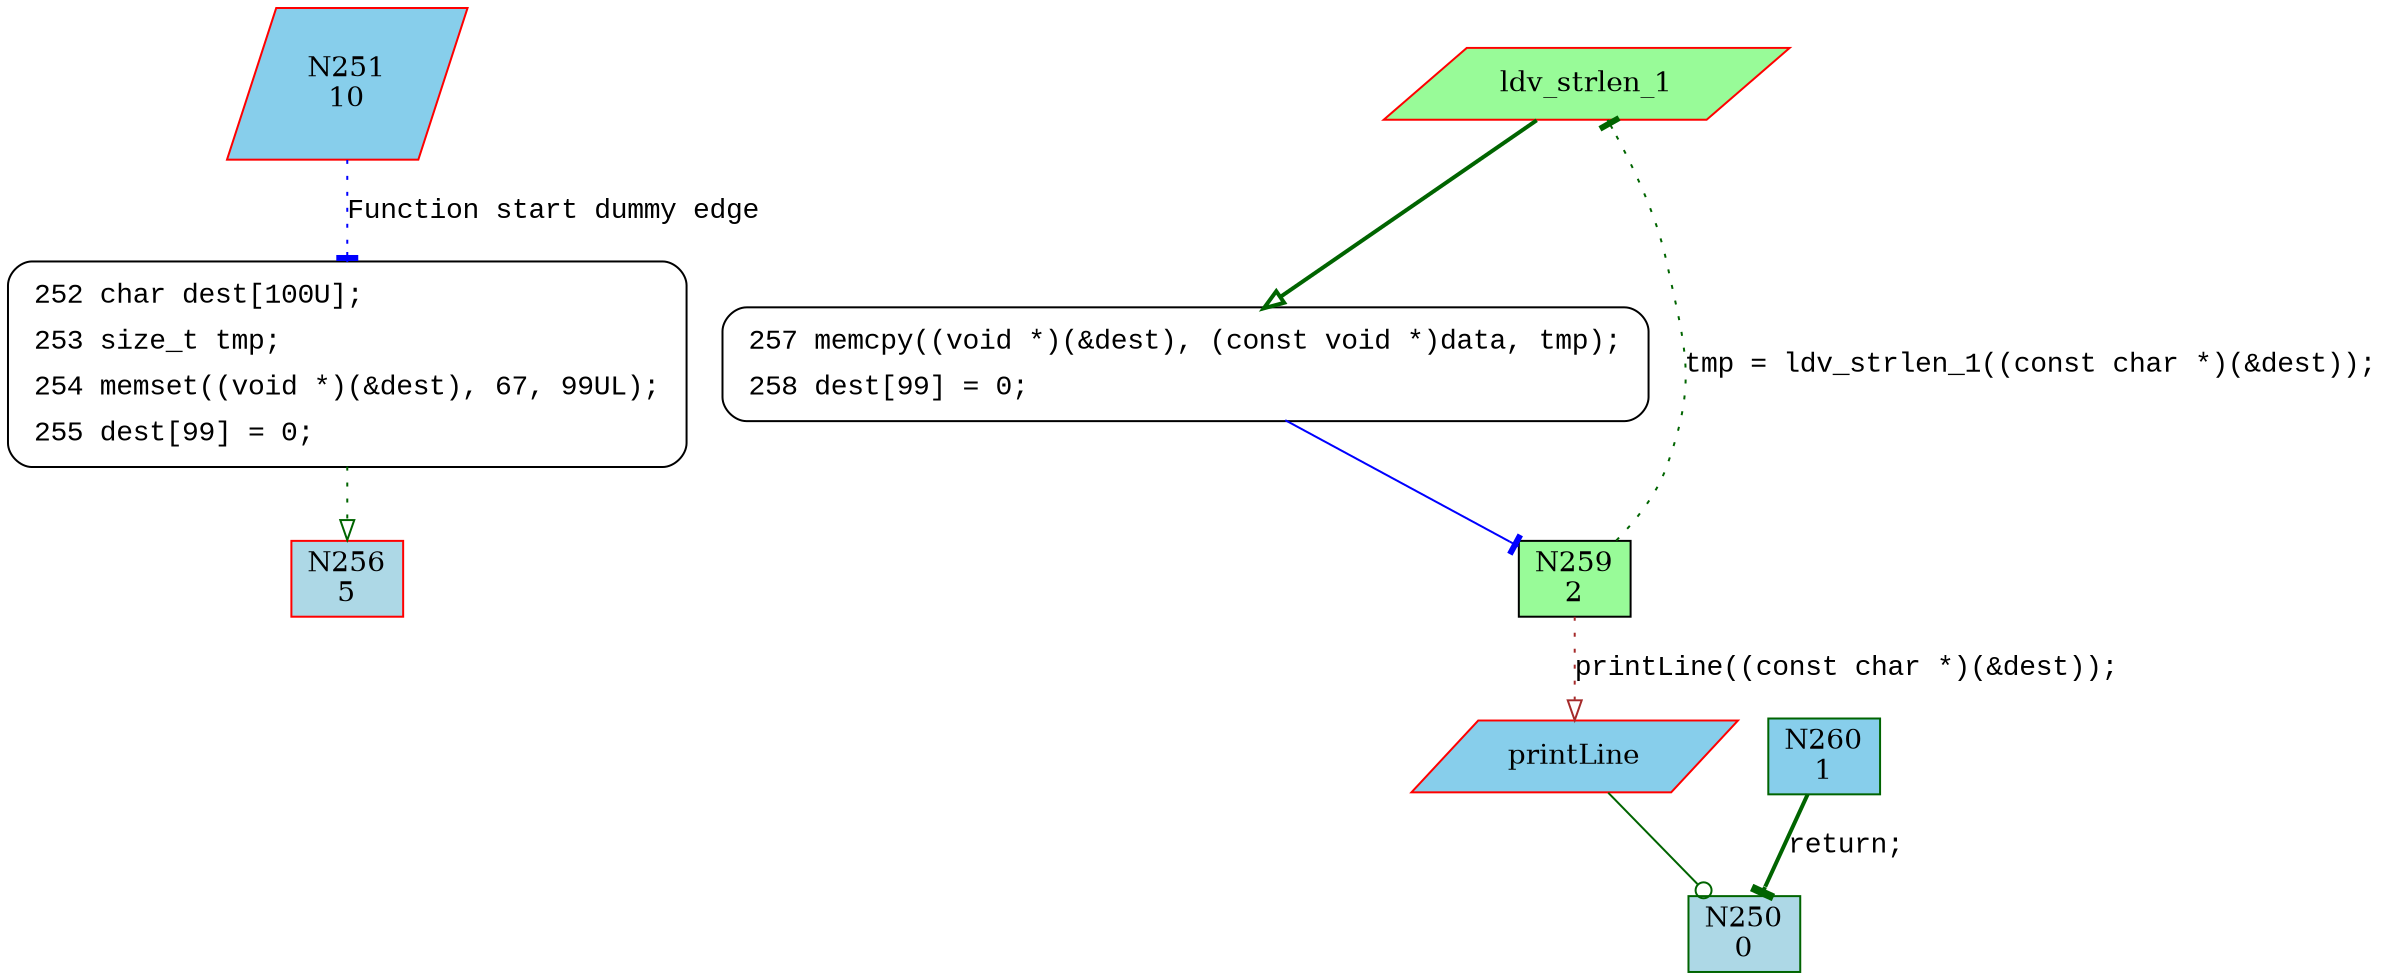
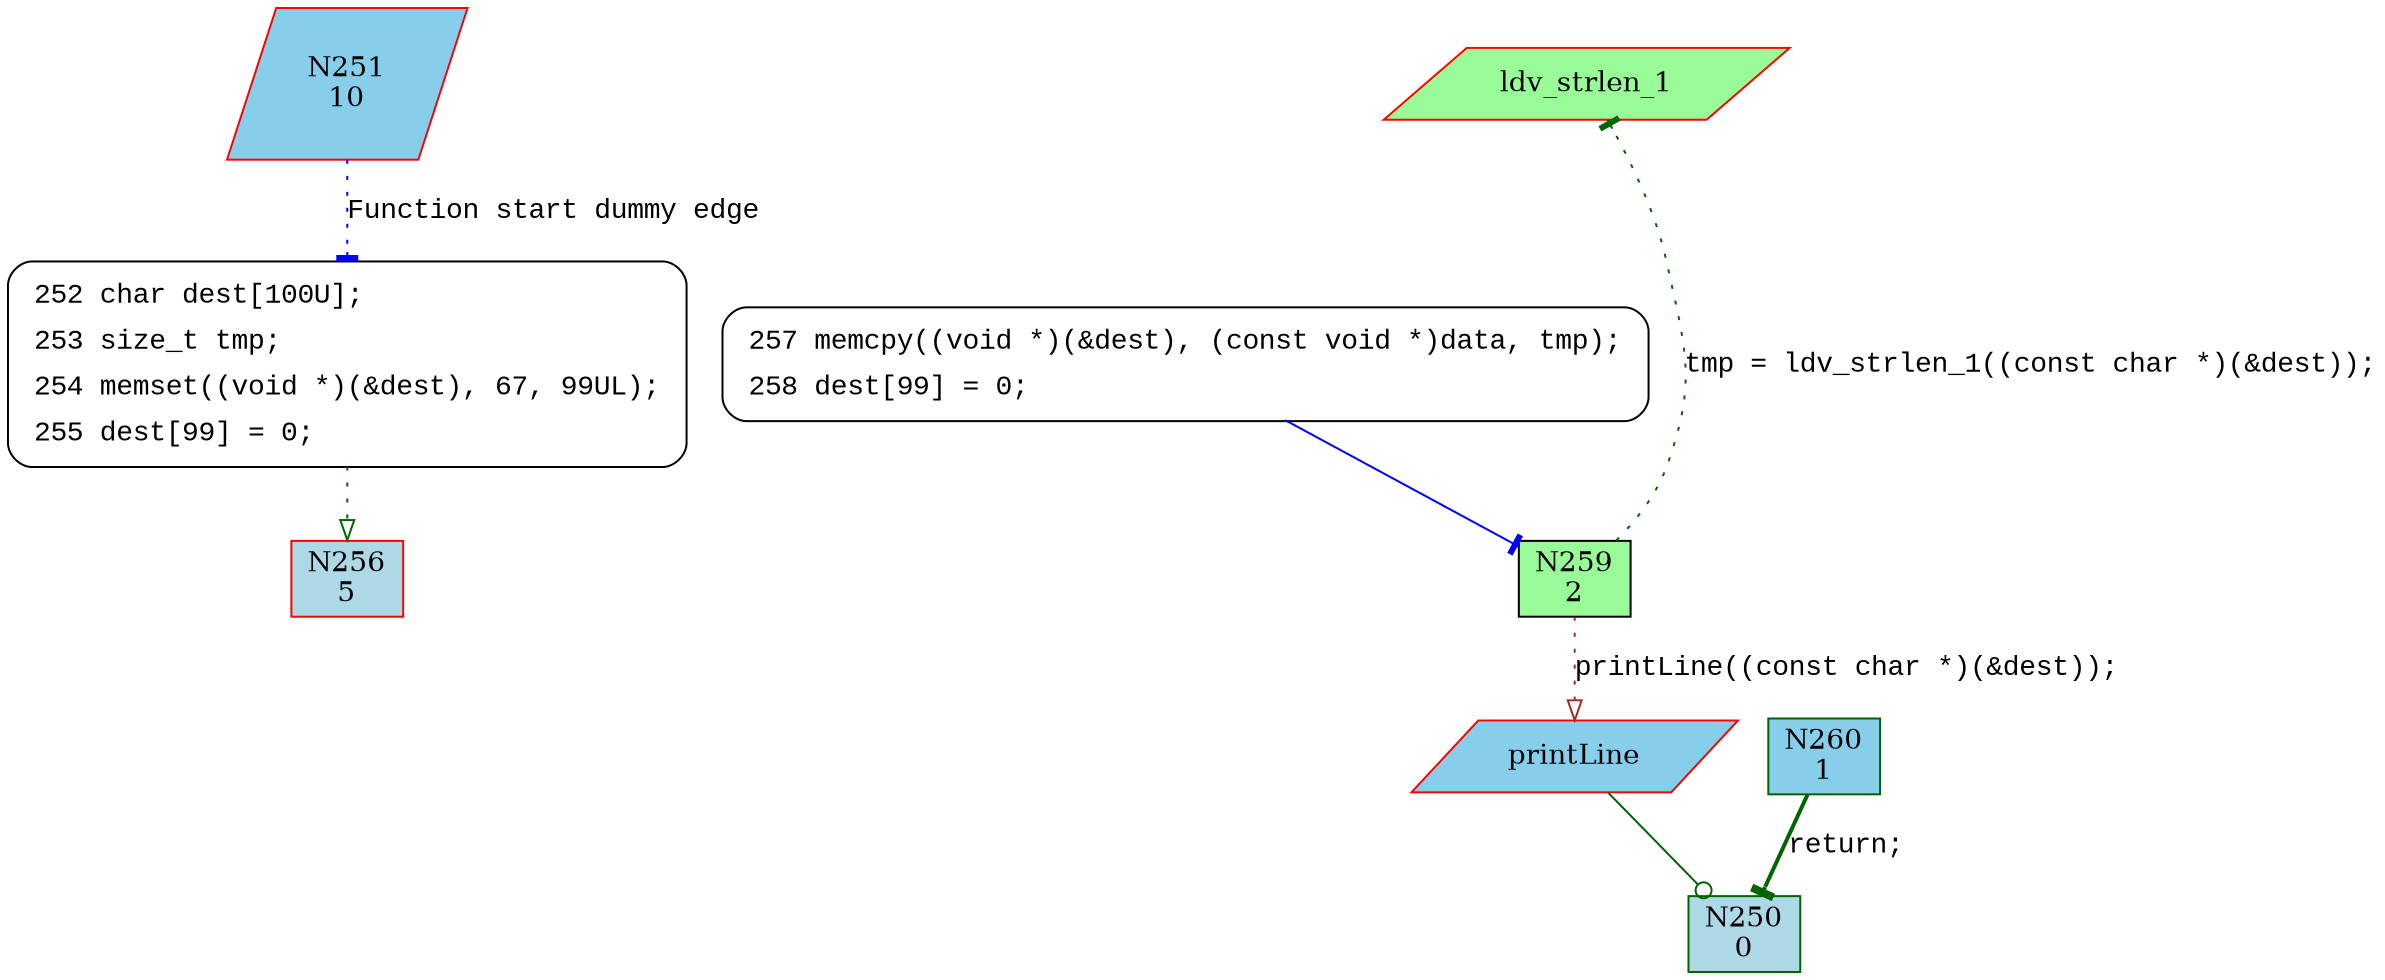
(1409, 209) -> none
